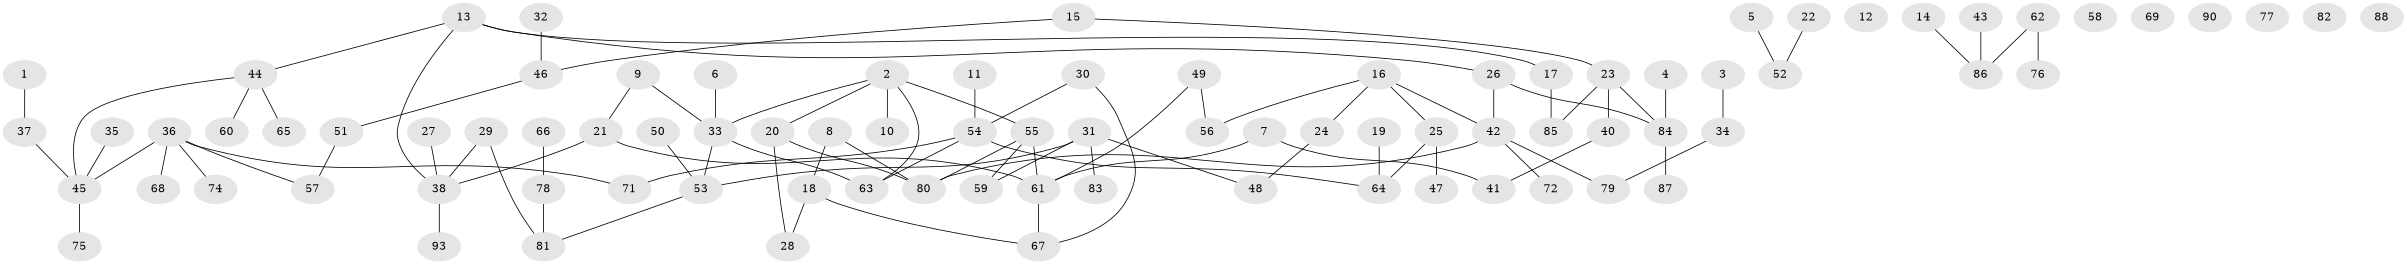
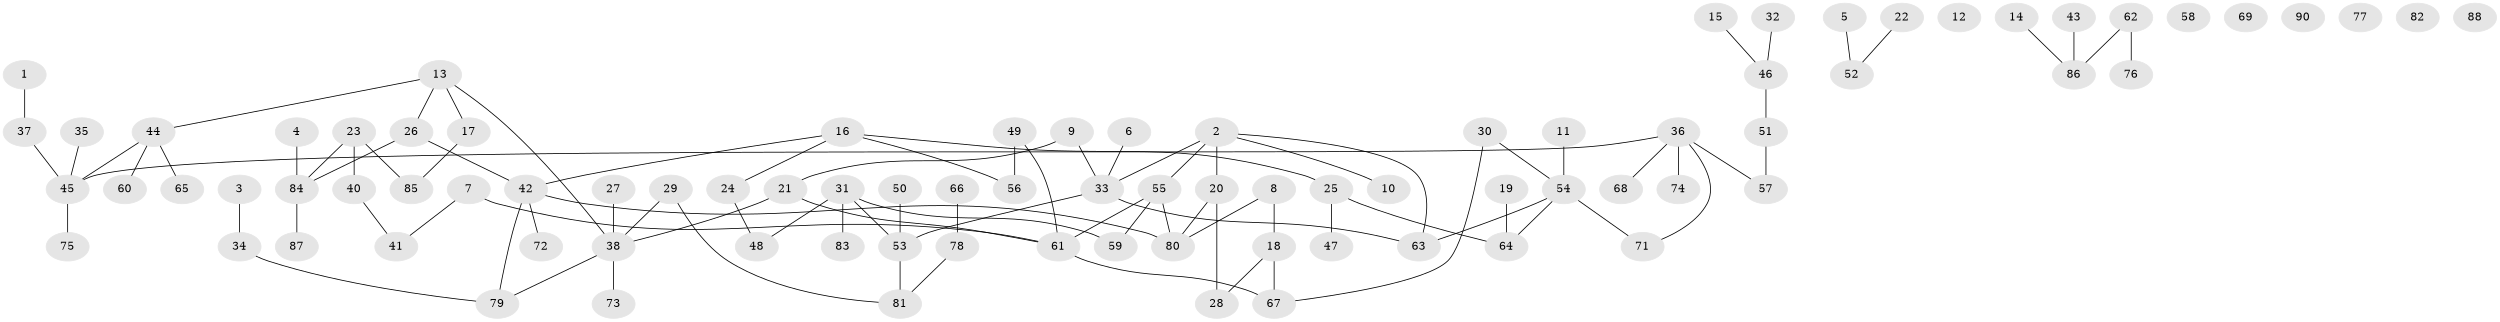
(1345, 32) -> none
(439, 247) -> (614, 304)
none -> (556, 275)
